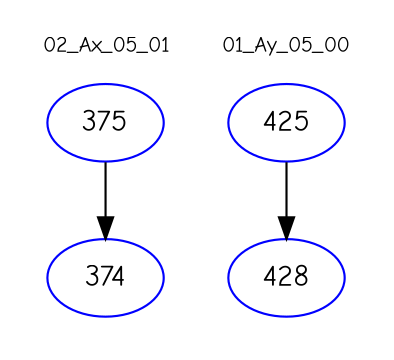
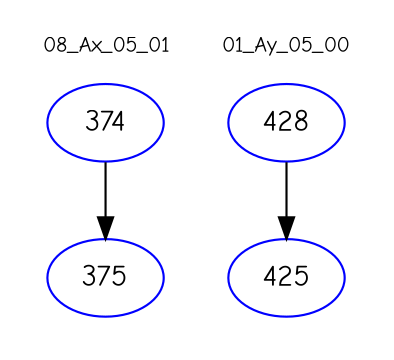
(107, 46) -> (107, 46)
(106, 190) -> (106, 190)
(287, 190) -> (287, 190)
